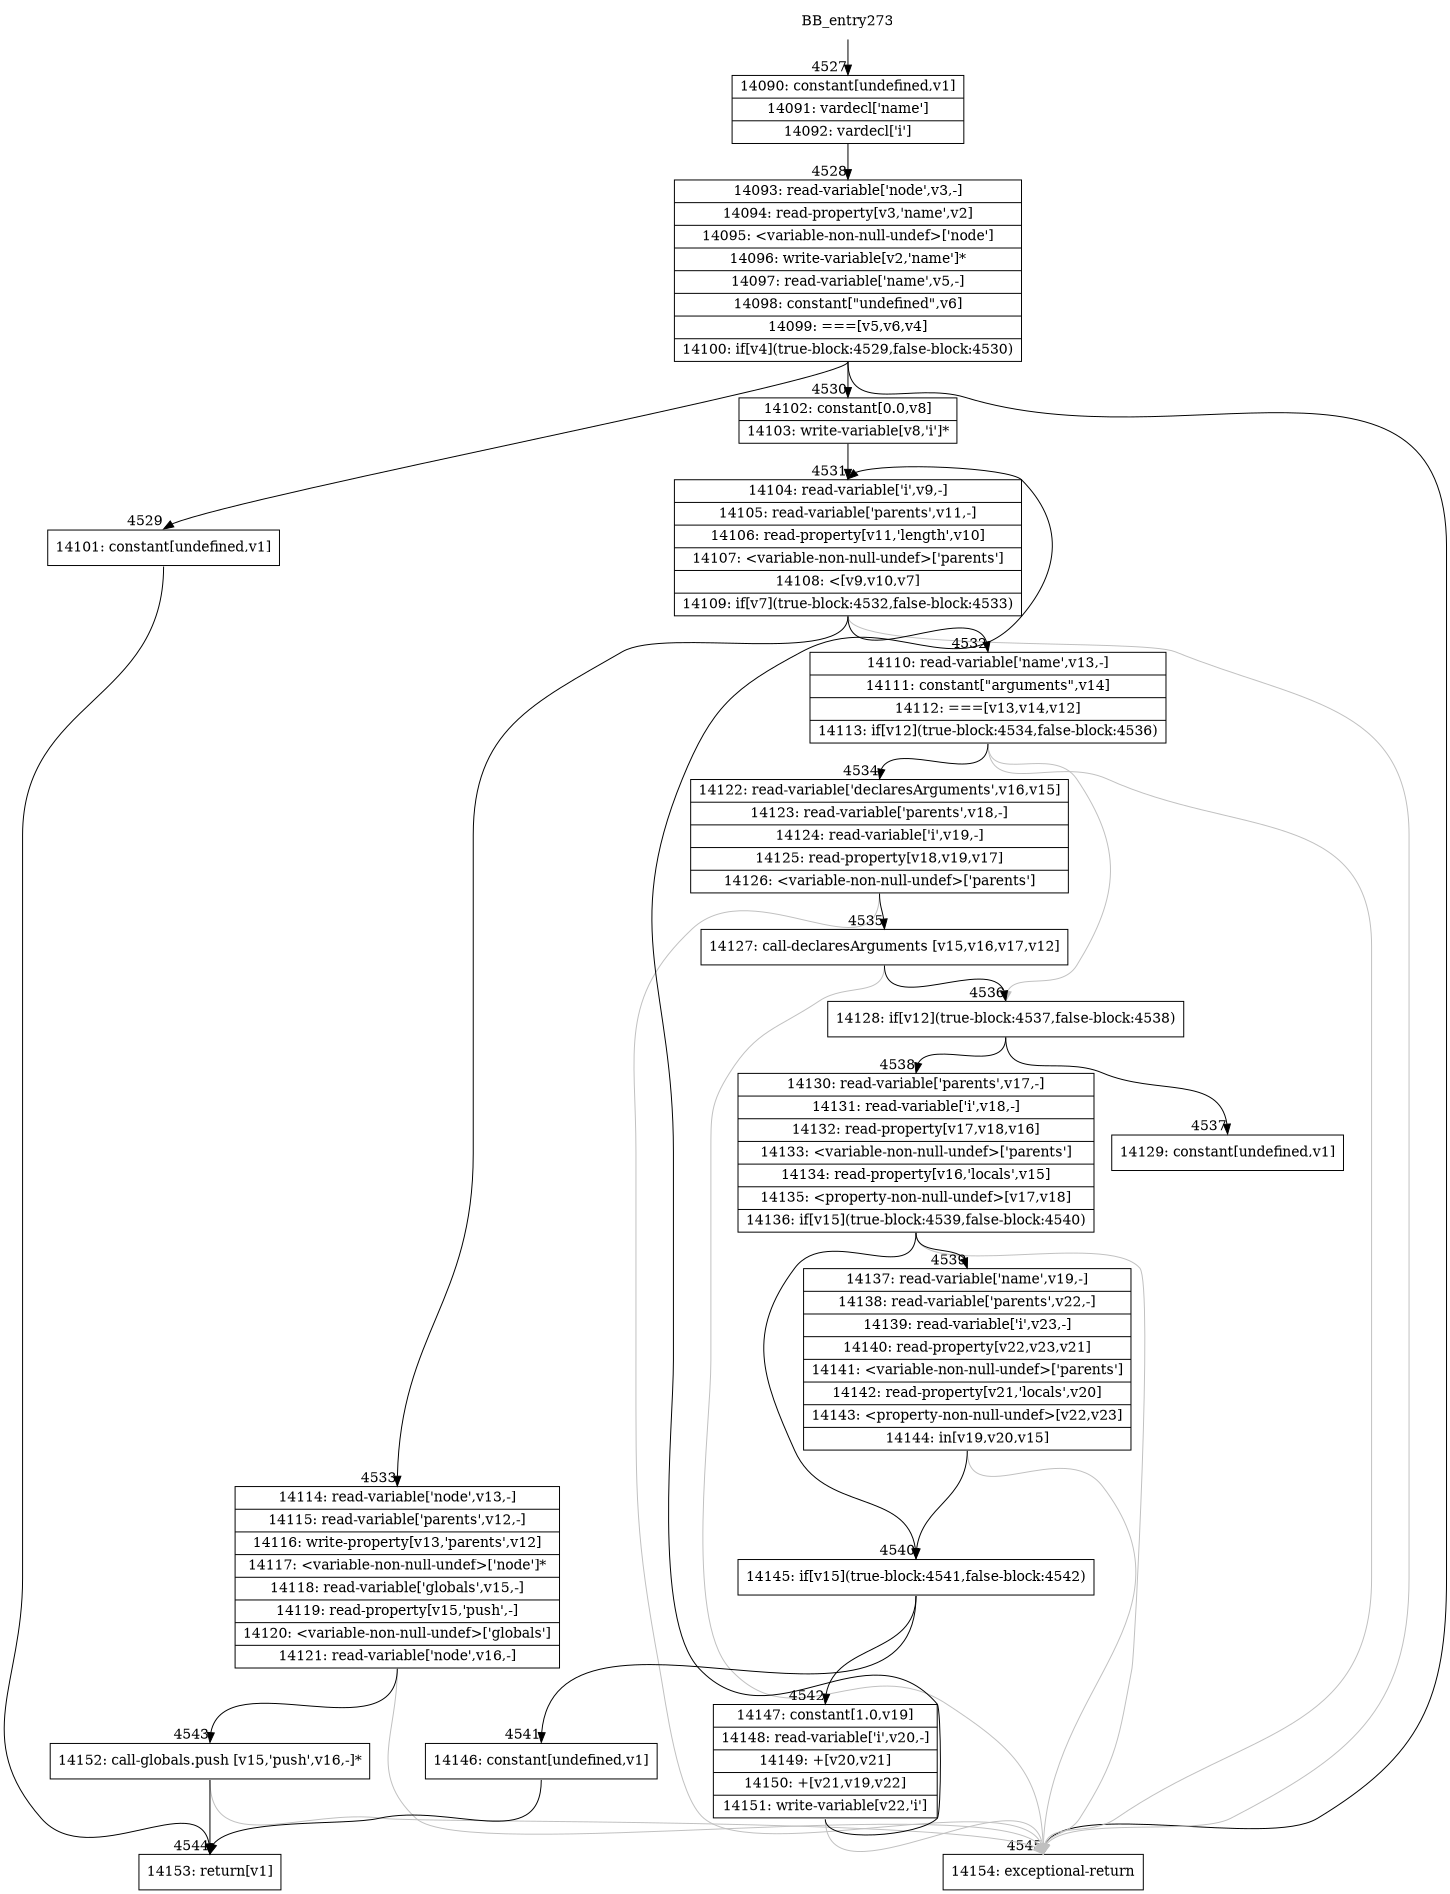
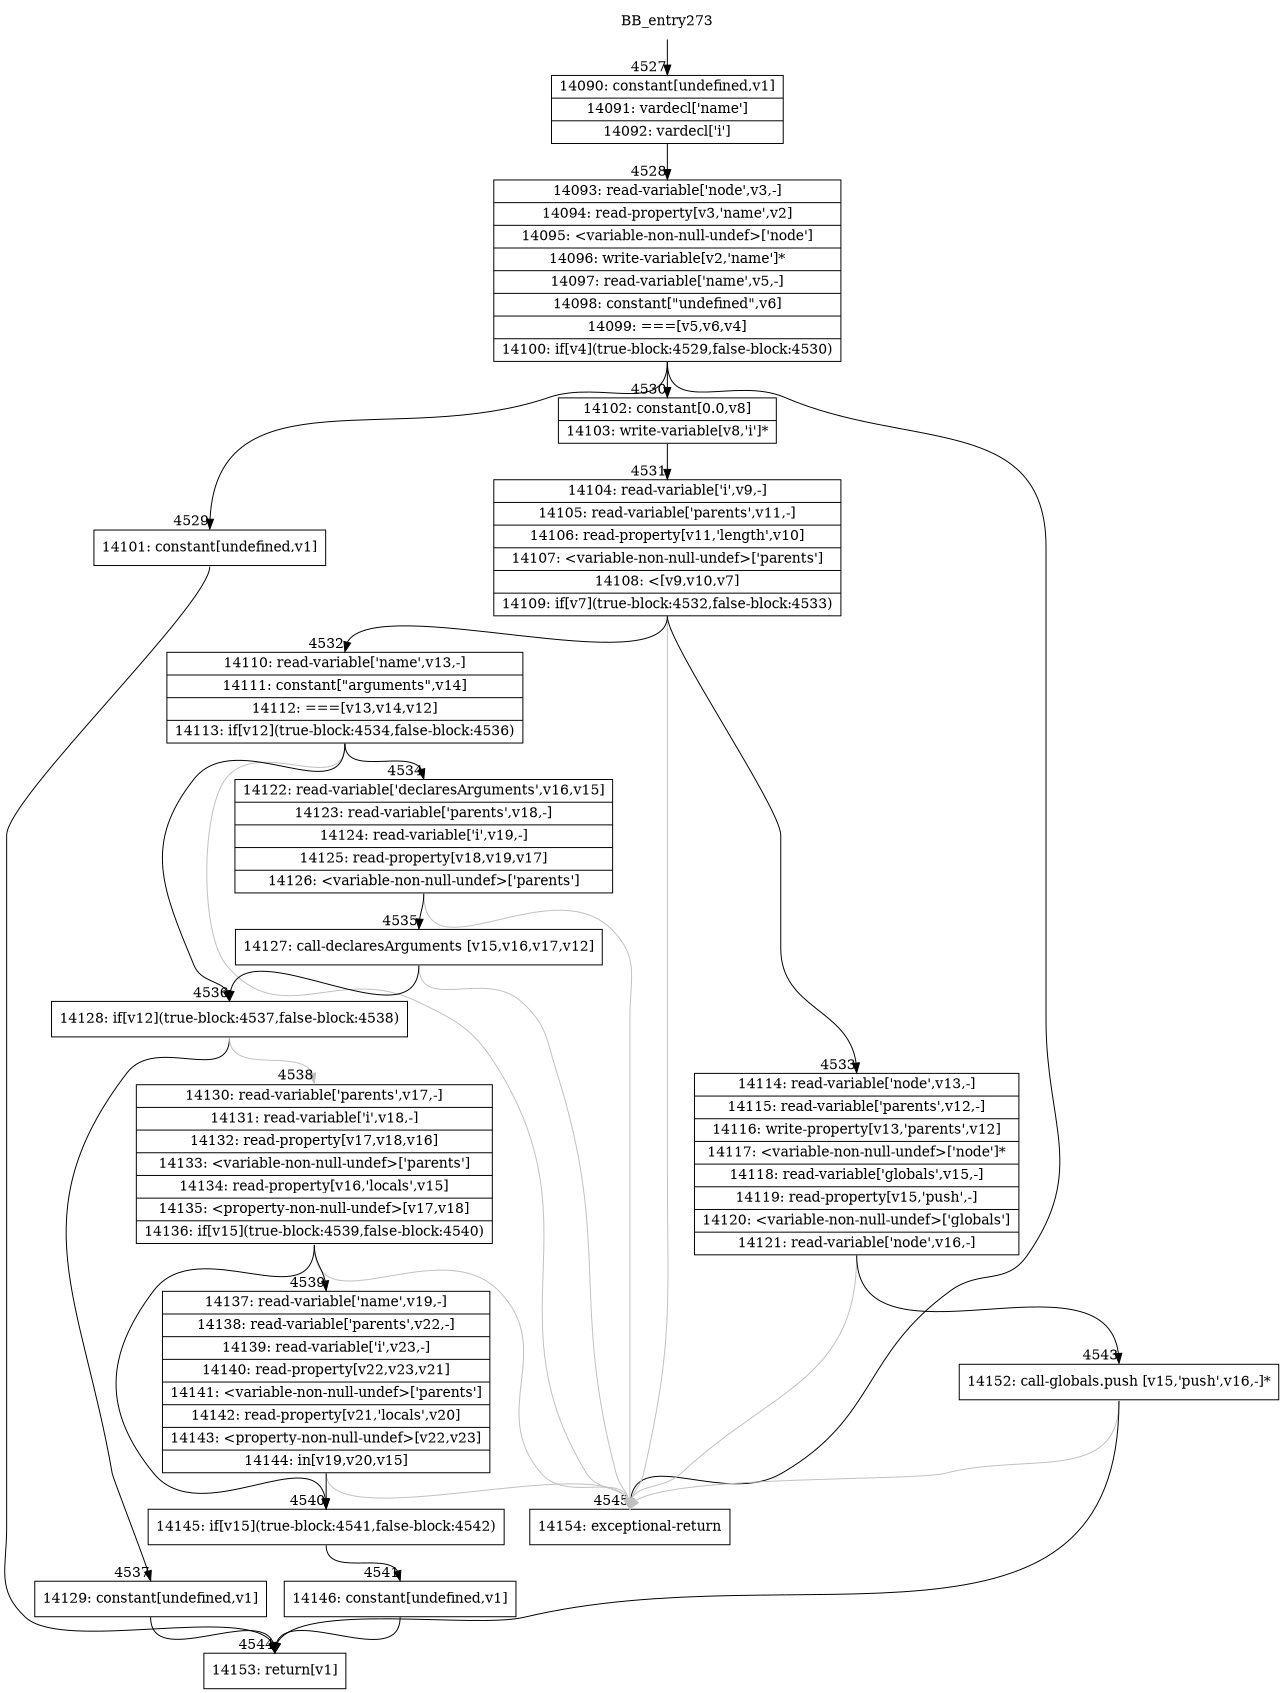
(1109, 858) -> (176, 808)
(966, 1056) -> (267, 1060)
none -> (208, 1636)
(825, 1761) -> none
